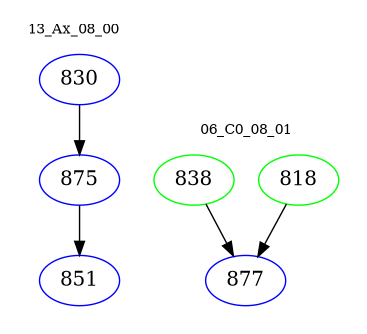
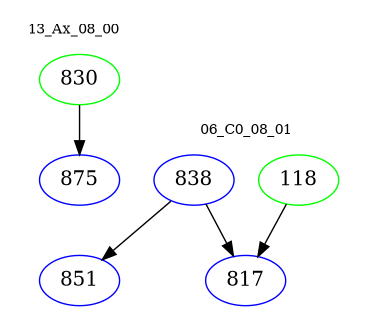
(80, 80) -> (80, 80)
(194, 180) -> (194, 180)
(299, 180) -> (299, 180)
(80, 223) -> (152, 217)
(246, 281) -> (246, 281)
